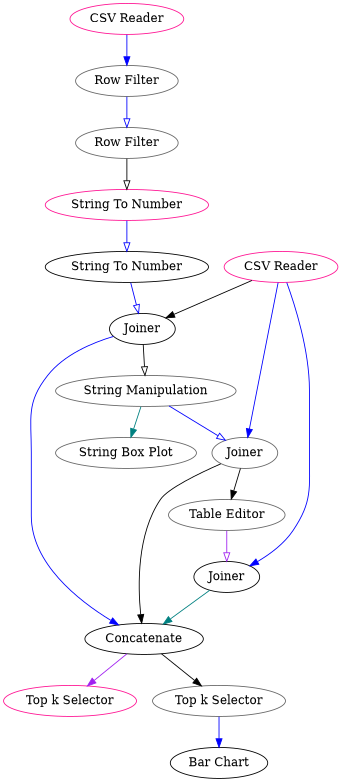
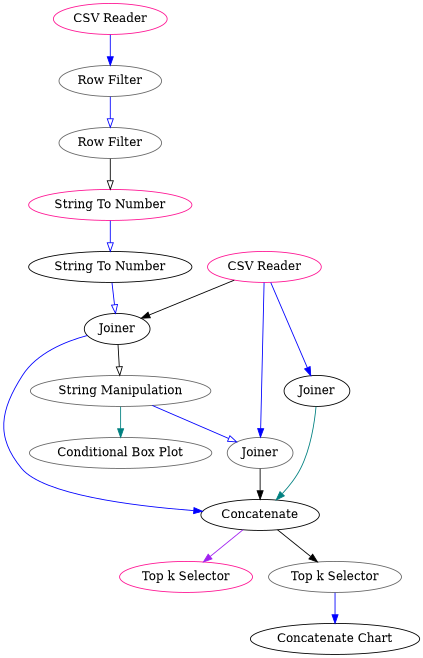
(126, 453) -> (121, 453)
(227, 515) -> none
(219, 763) -> (335, 639)
